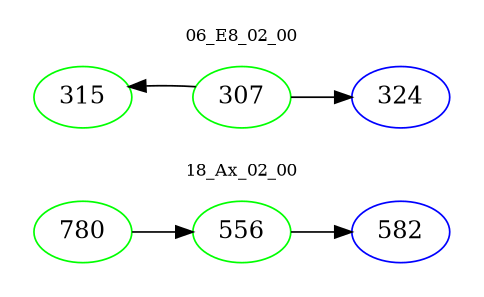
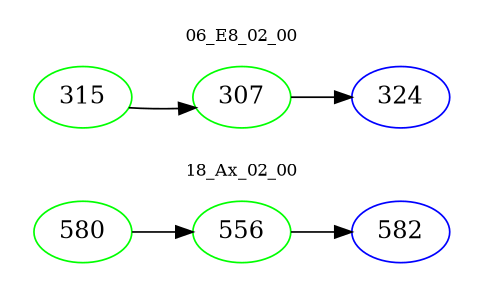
(171, 86) -> (154, 109)
(83, 232) -> (83, 232)
